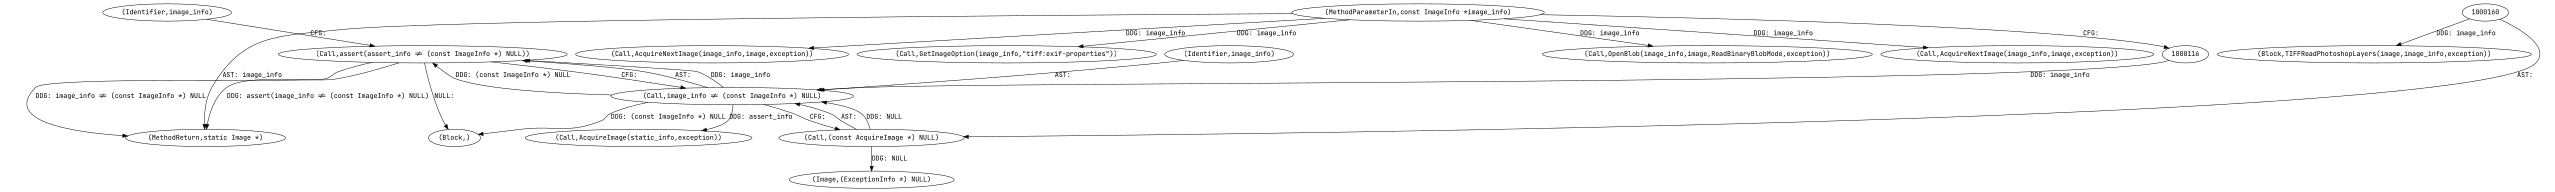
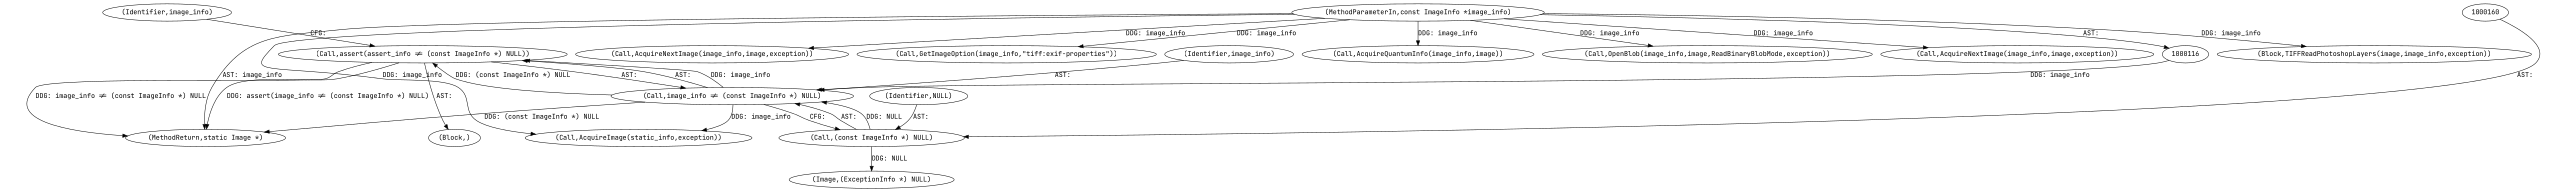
none -> (625, 26)
(2435, 31) -> (1923, 22)
(2093, 33) -> (2093, 33)
none -> (1418, 54)
(631, 75) -> (631, 75)
(446, 96) -> (446, 96)
none -> (919, 96)
(761, 117) -> (761, 117)
(568, 128) -> (457, 116)
(872, 138) -> (872, 138)
